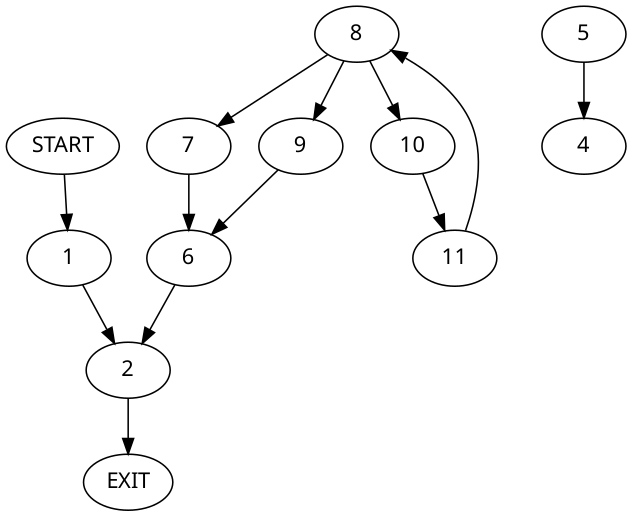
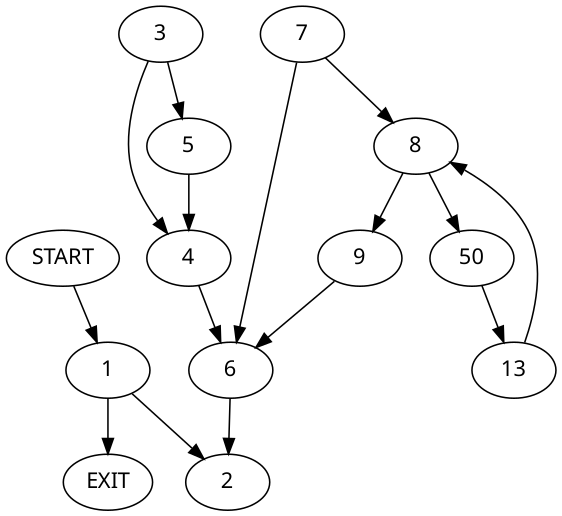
none -> (161, 34)
(279, 86) -> (354, 85)
(413, 146) -> (472, 258)
(455, 258) -> (514, 370)
none -> (207, 307)
(128, 419) -> (108, 419)
